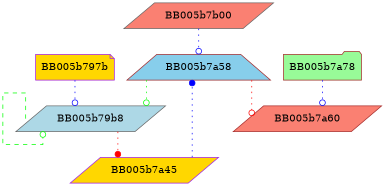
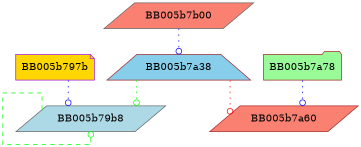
(199, 67) -> (179, 67)
(144, 170) -> none
